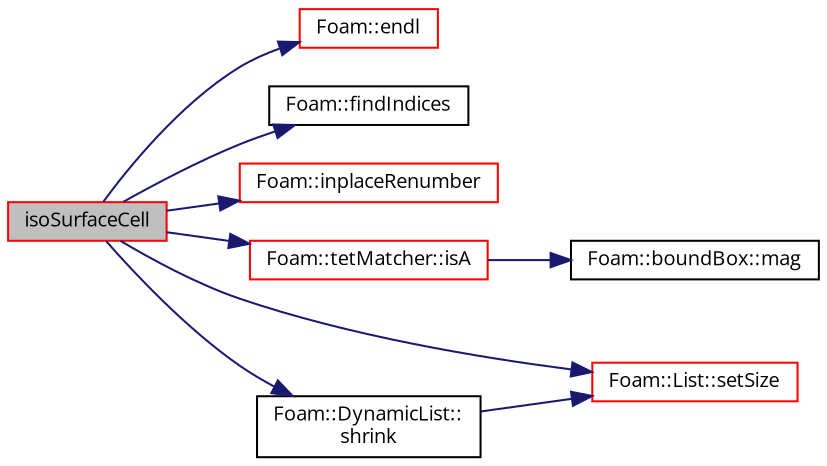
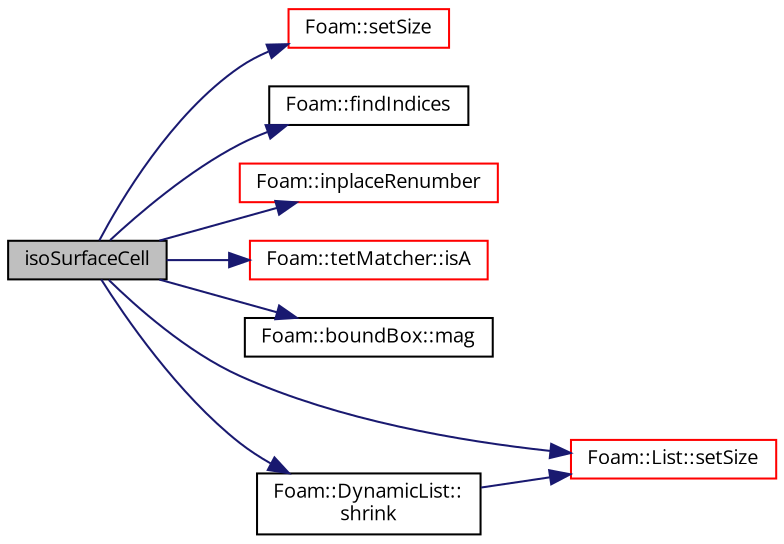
(369, 28) -> (369, 28)
(87, 221) -> (87, 260)
(519, 260) -> (218, 296)
